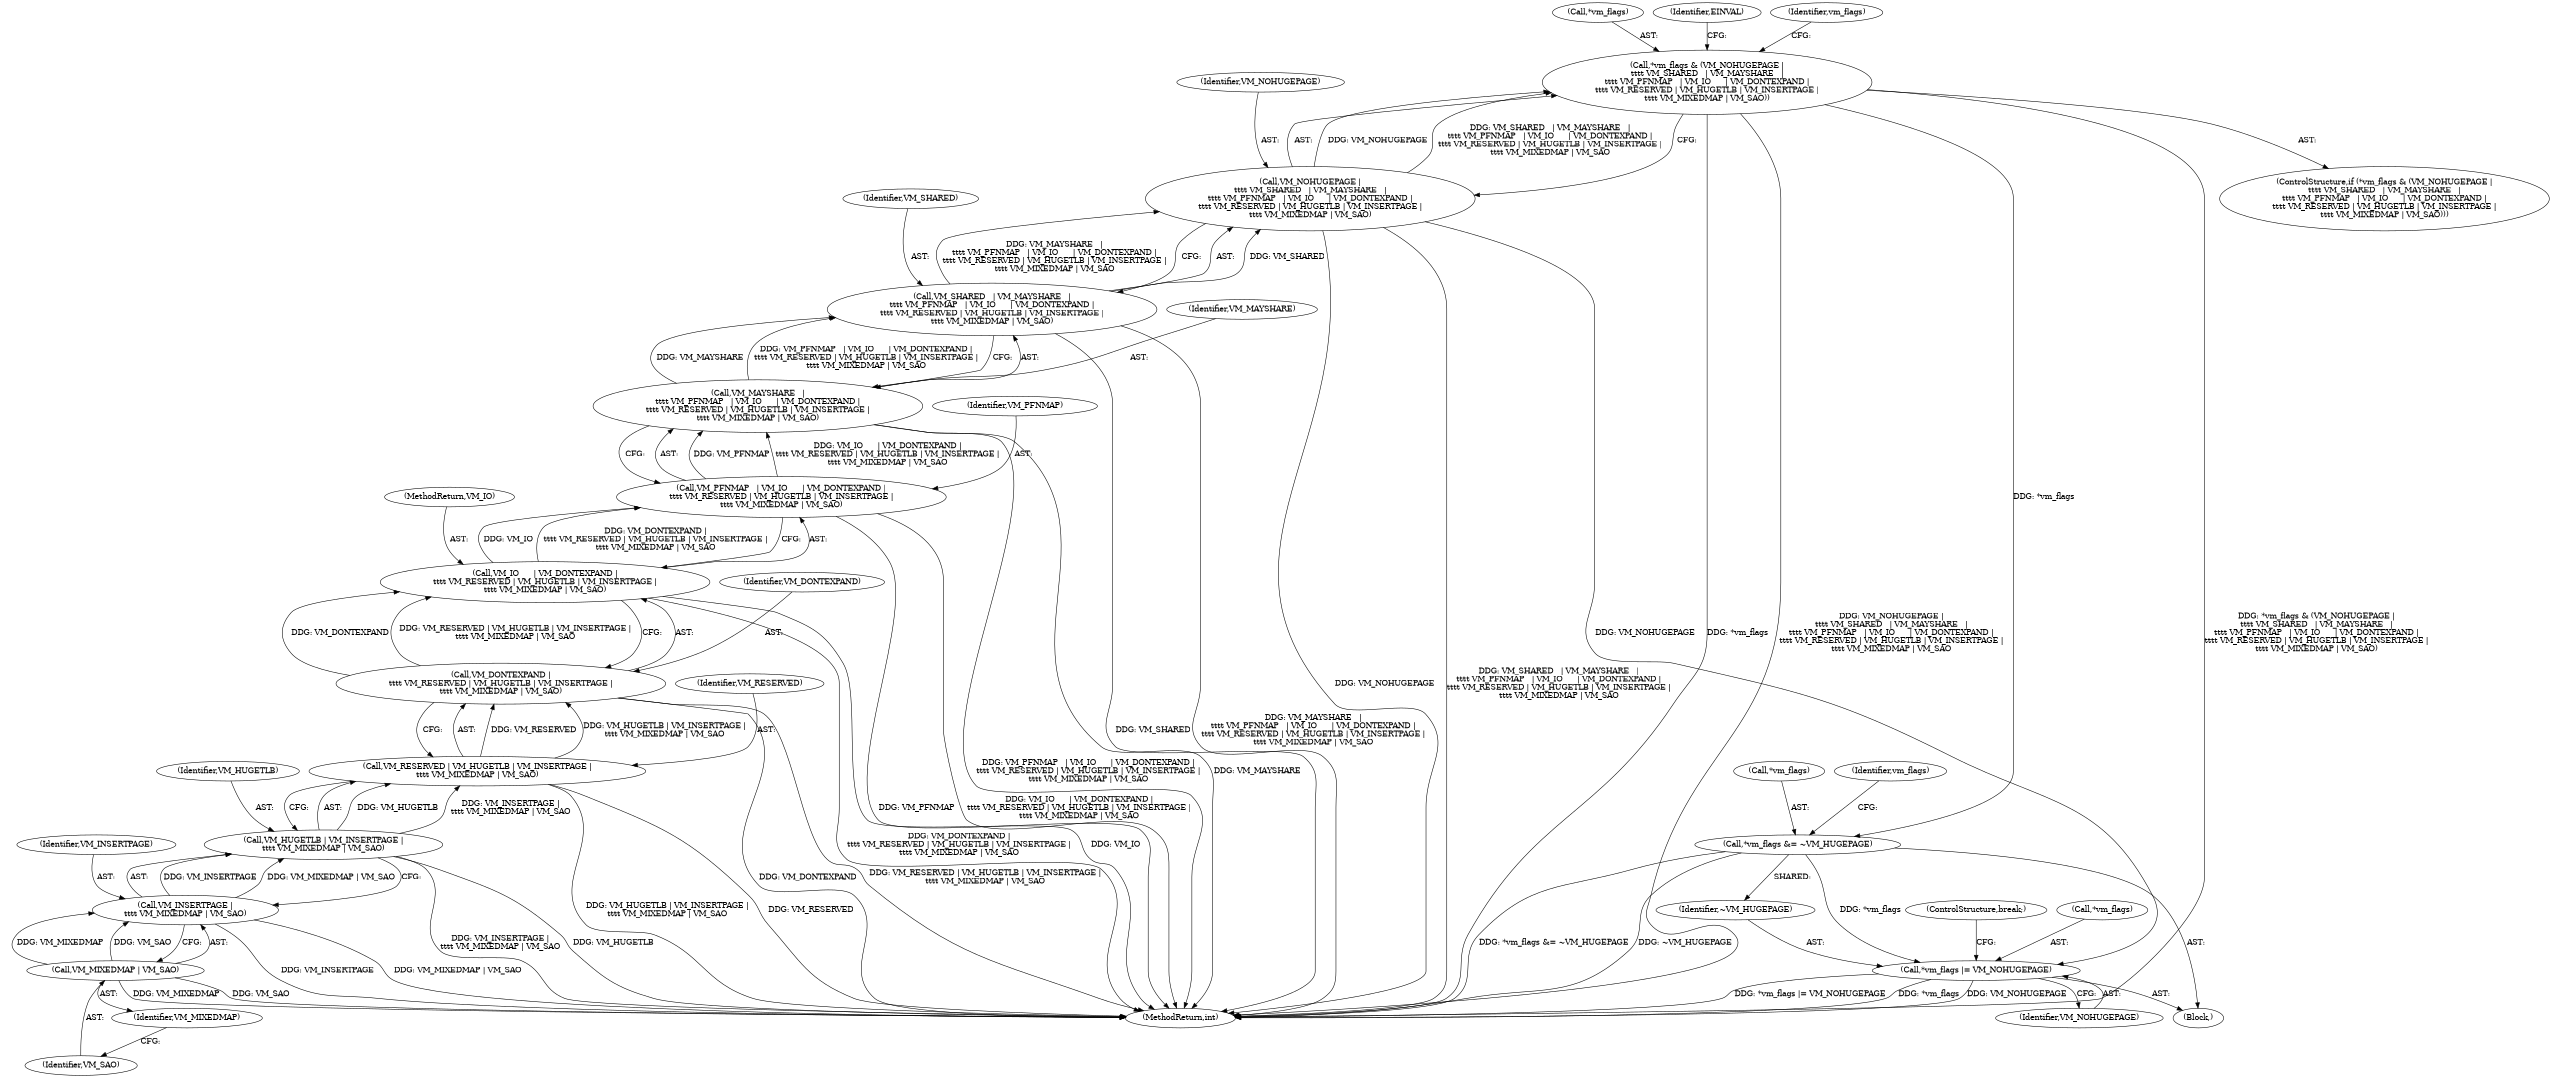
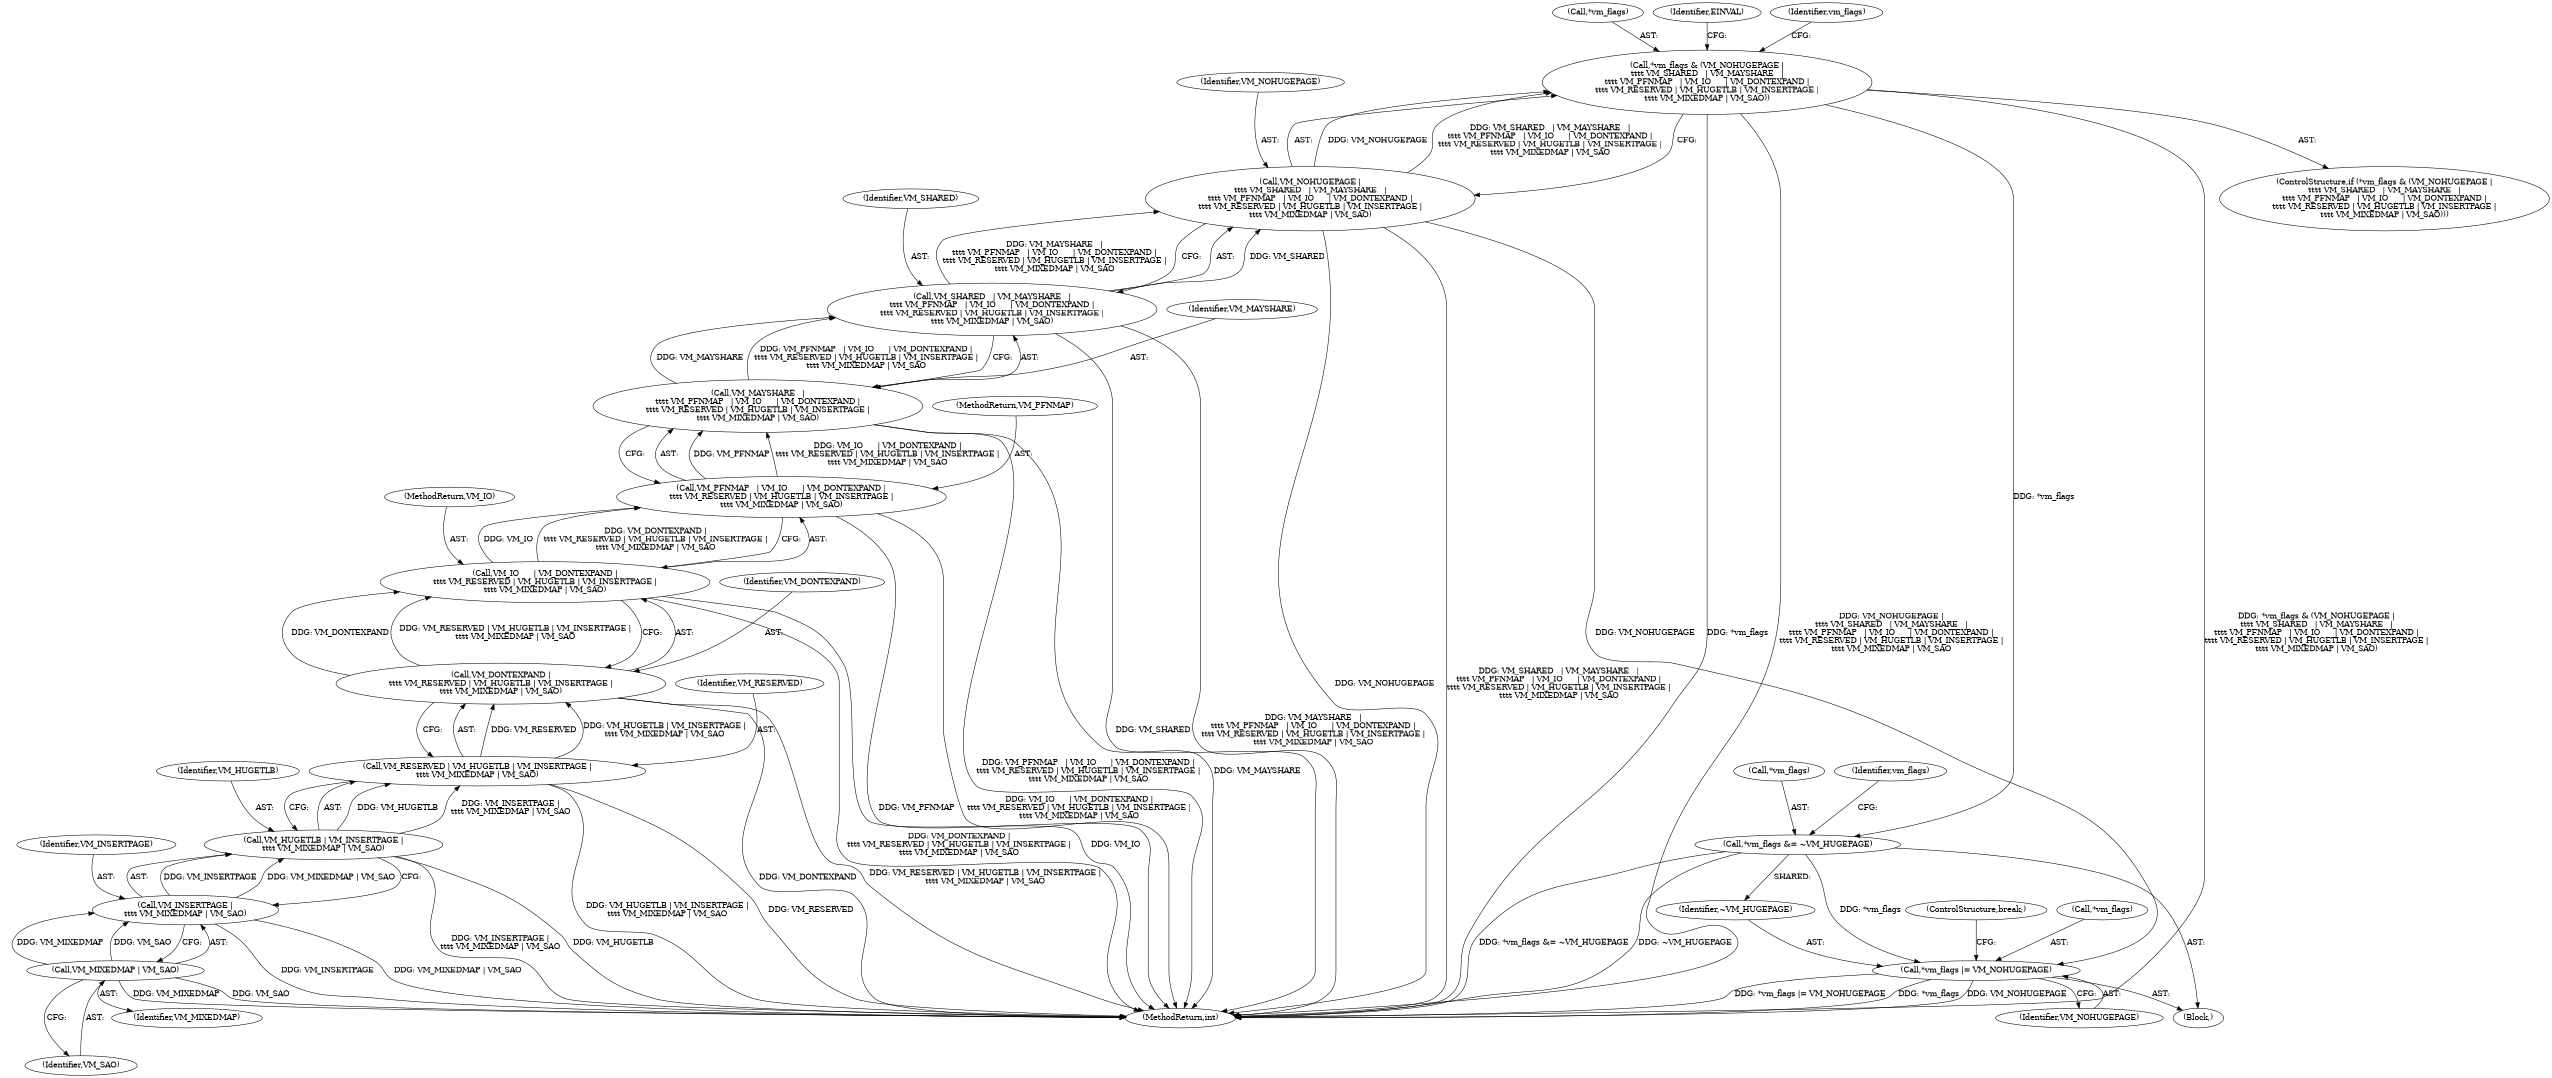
(1015, 406) -> (1015, 406)
(136, 1041) -> (46, 1010)
